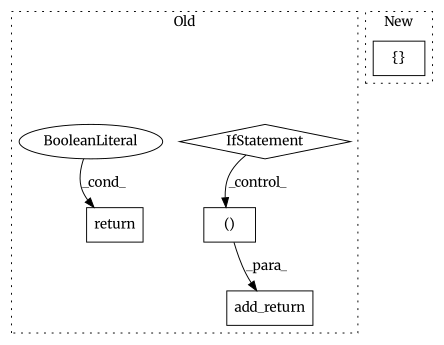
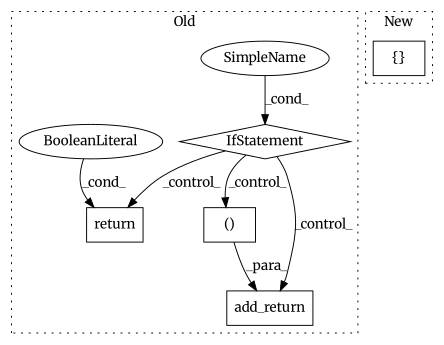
none -> (265, 58)
none -> (176, 169)
none -> (295, 218)
